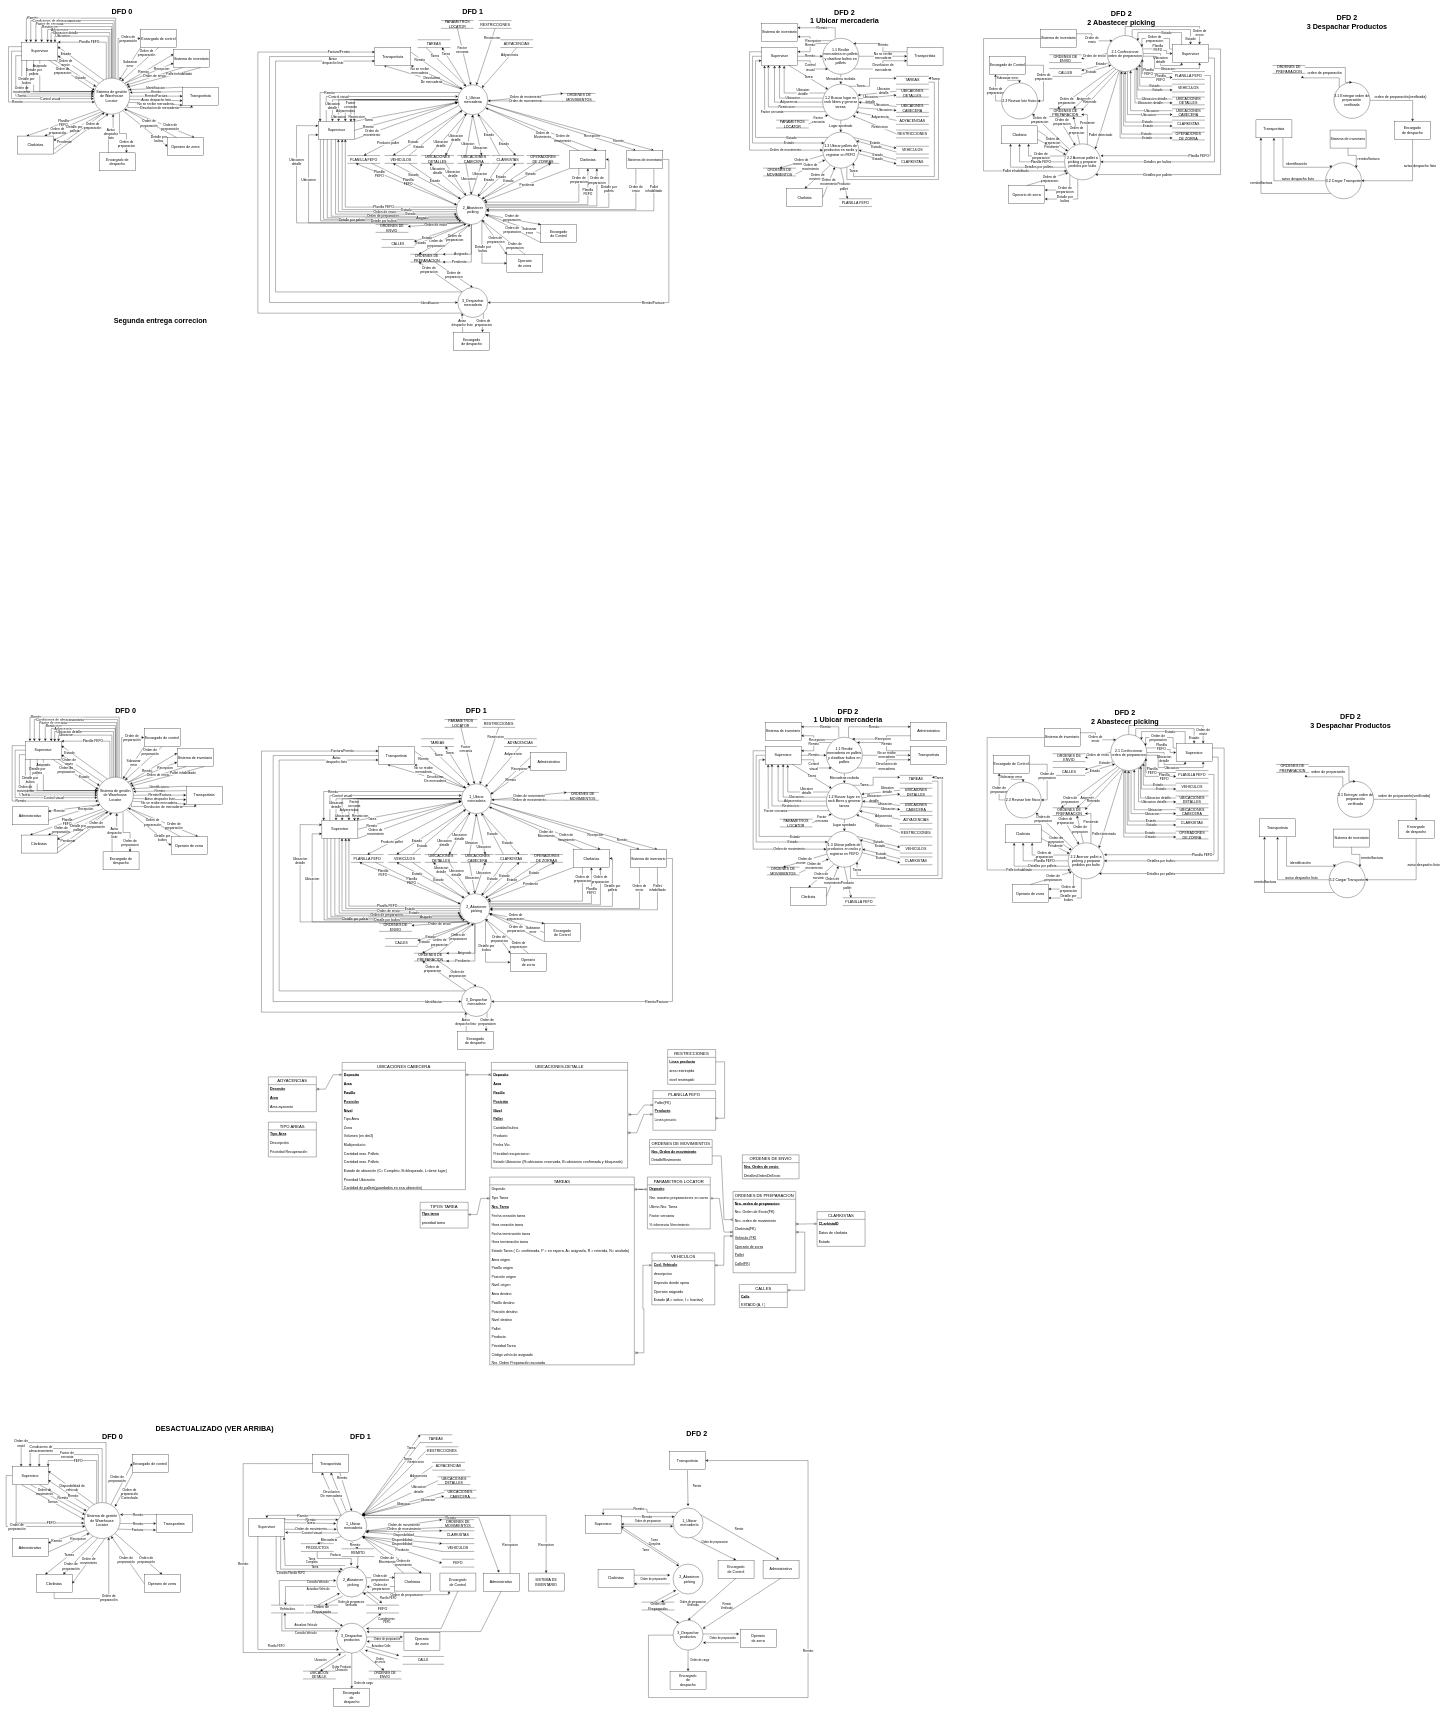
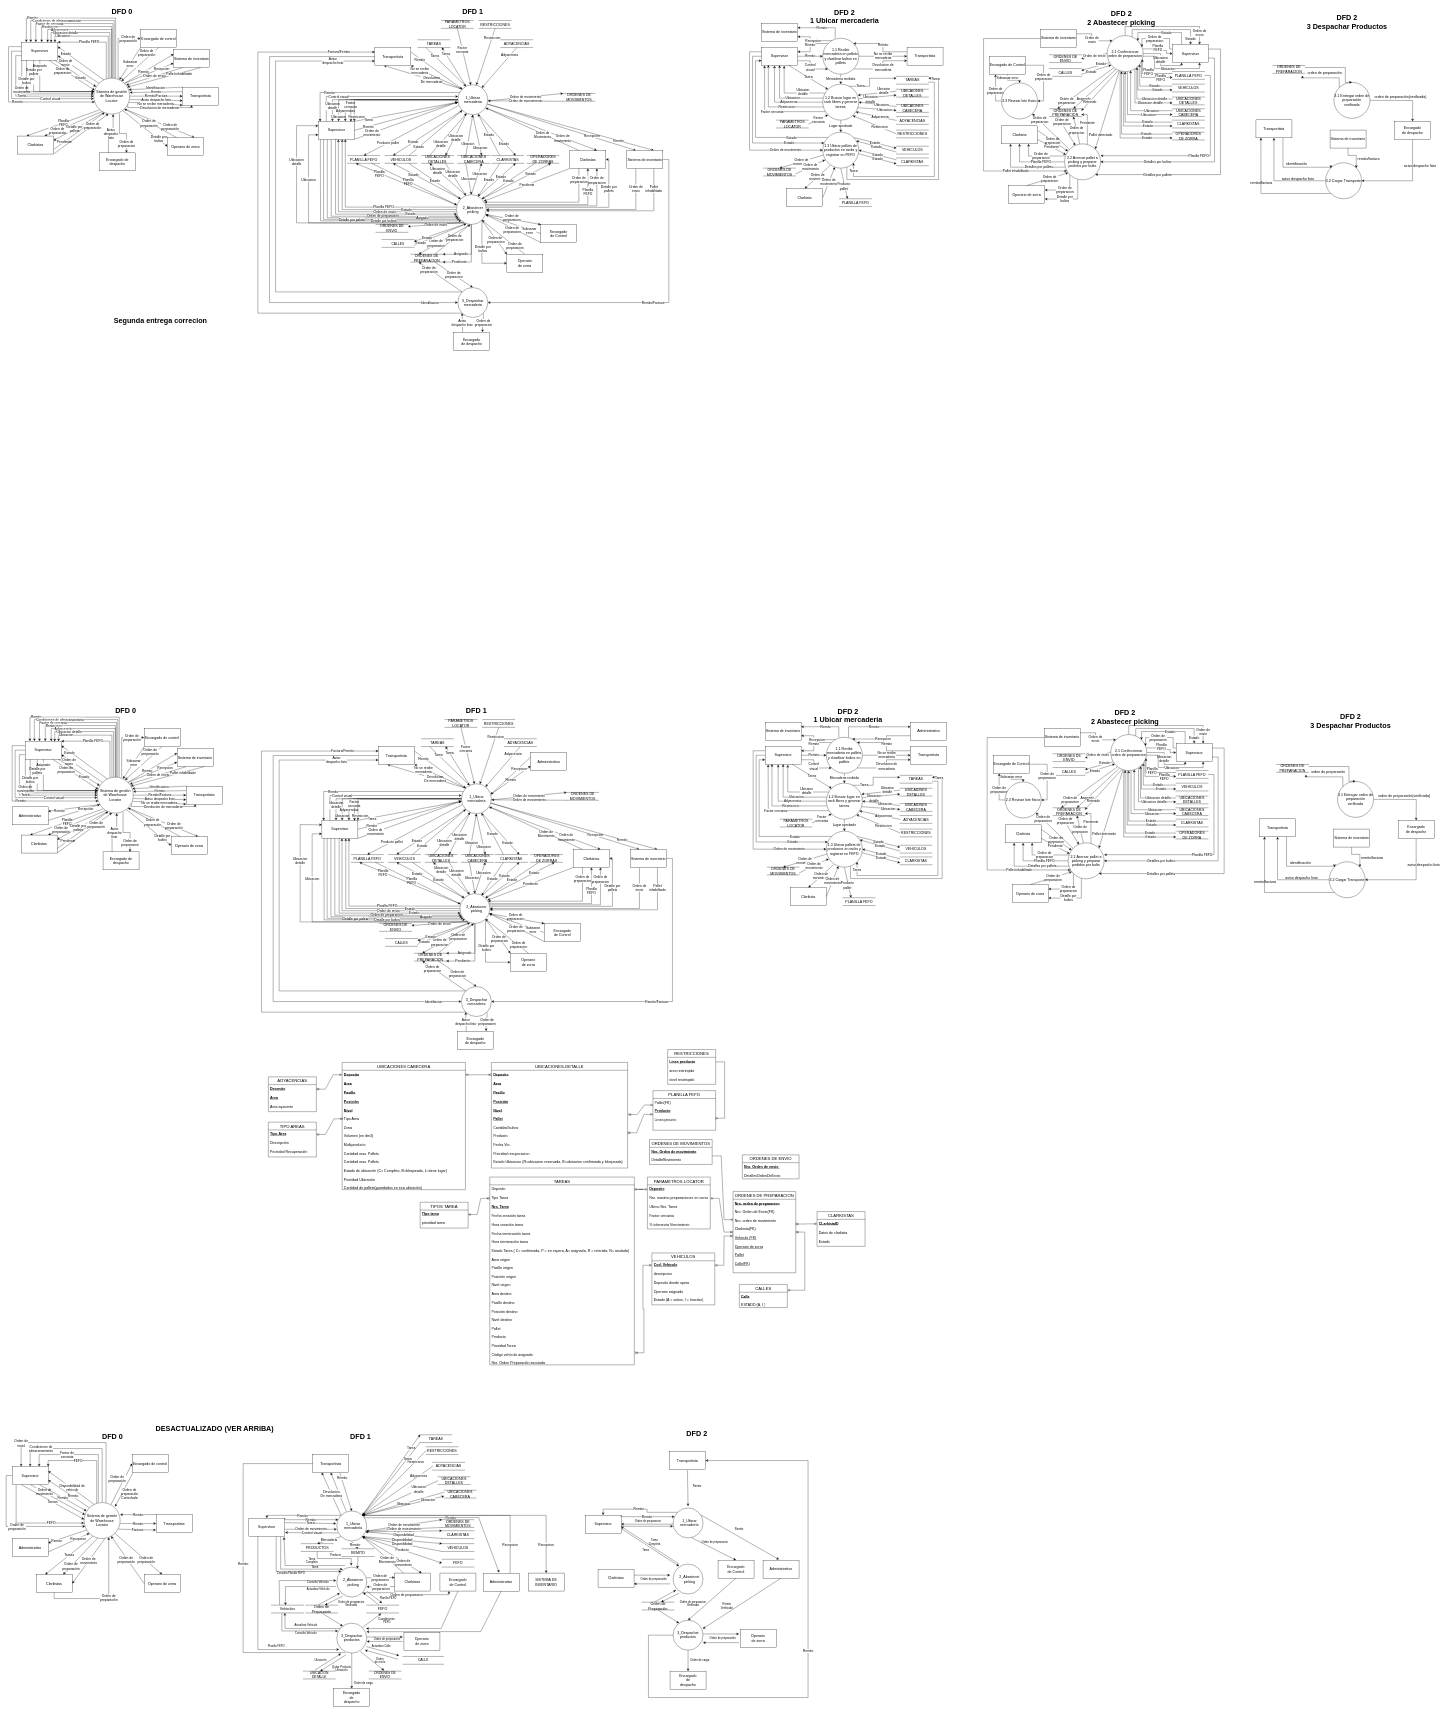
none -> (329, 1127)
